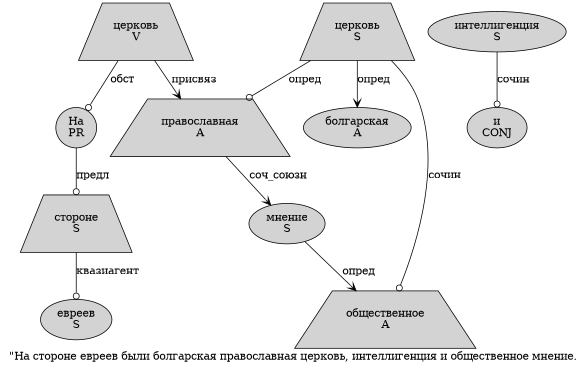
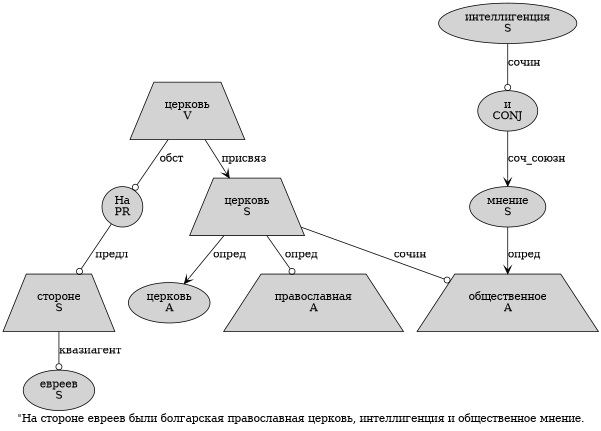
(165, 77) -> (215, 155)
(357, 128) -> (169, 303)
(246, 178) -> (508, 155)
